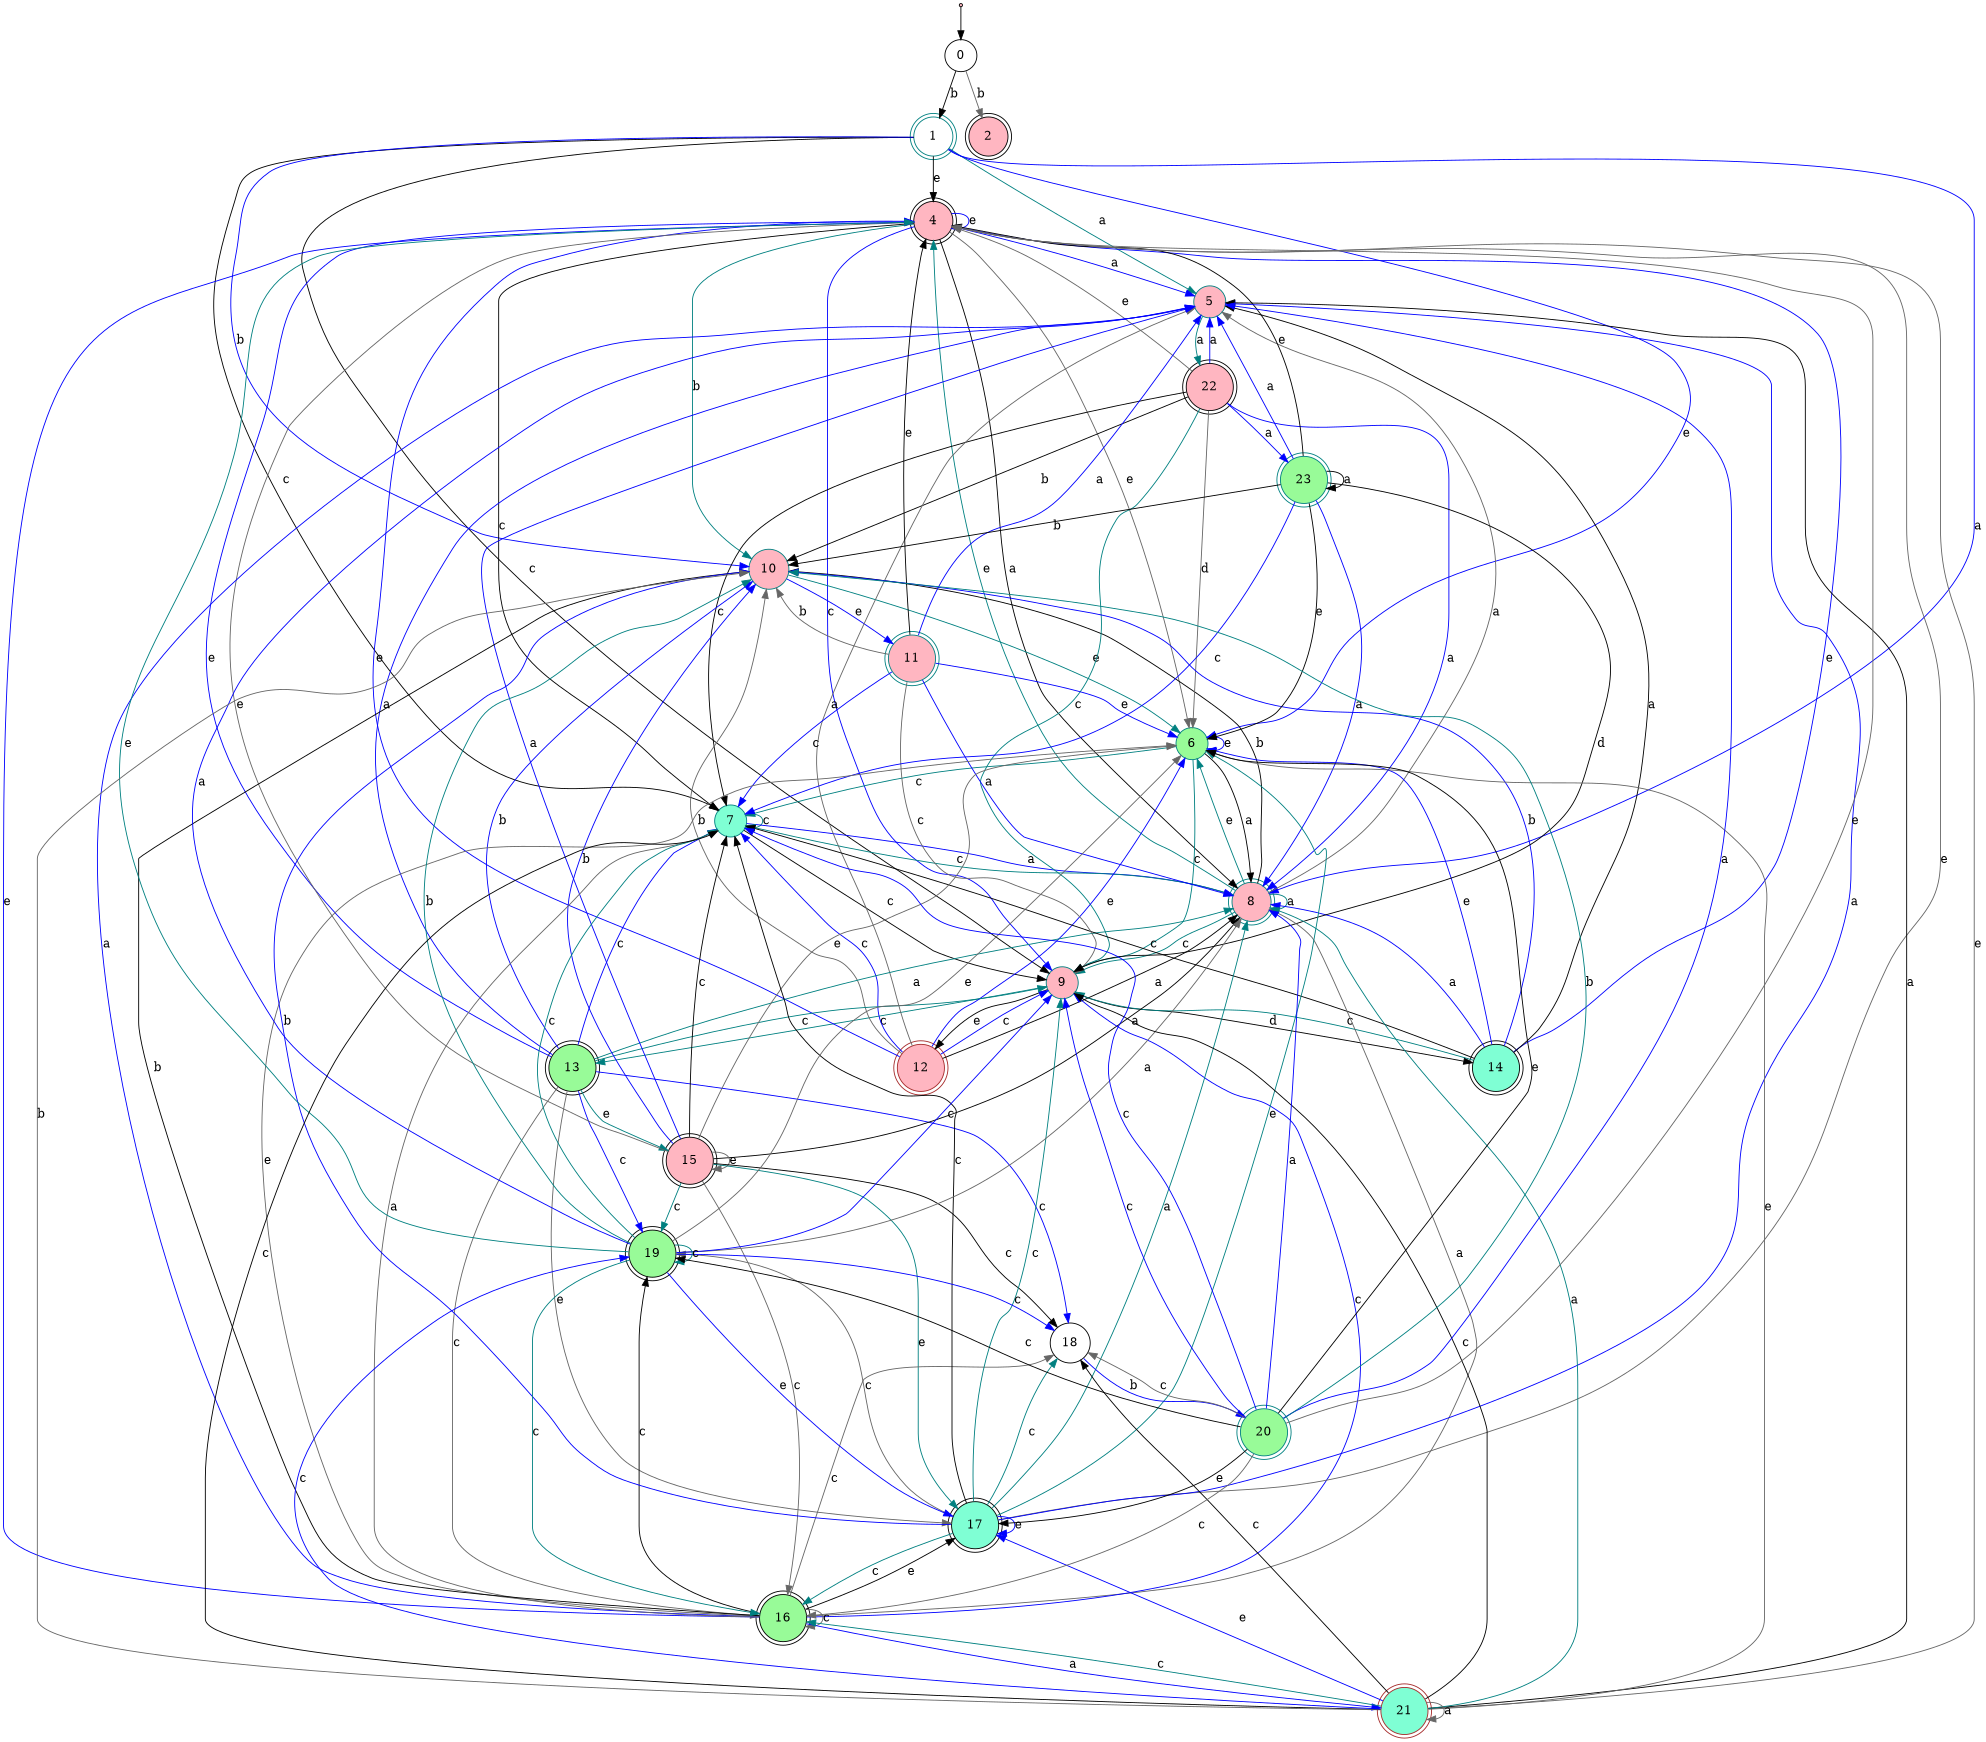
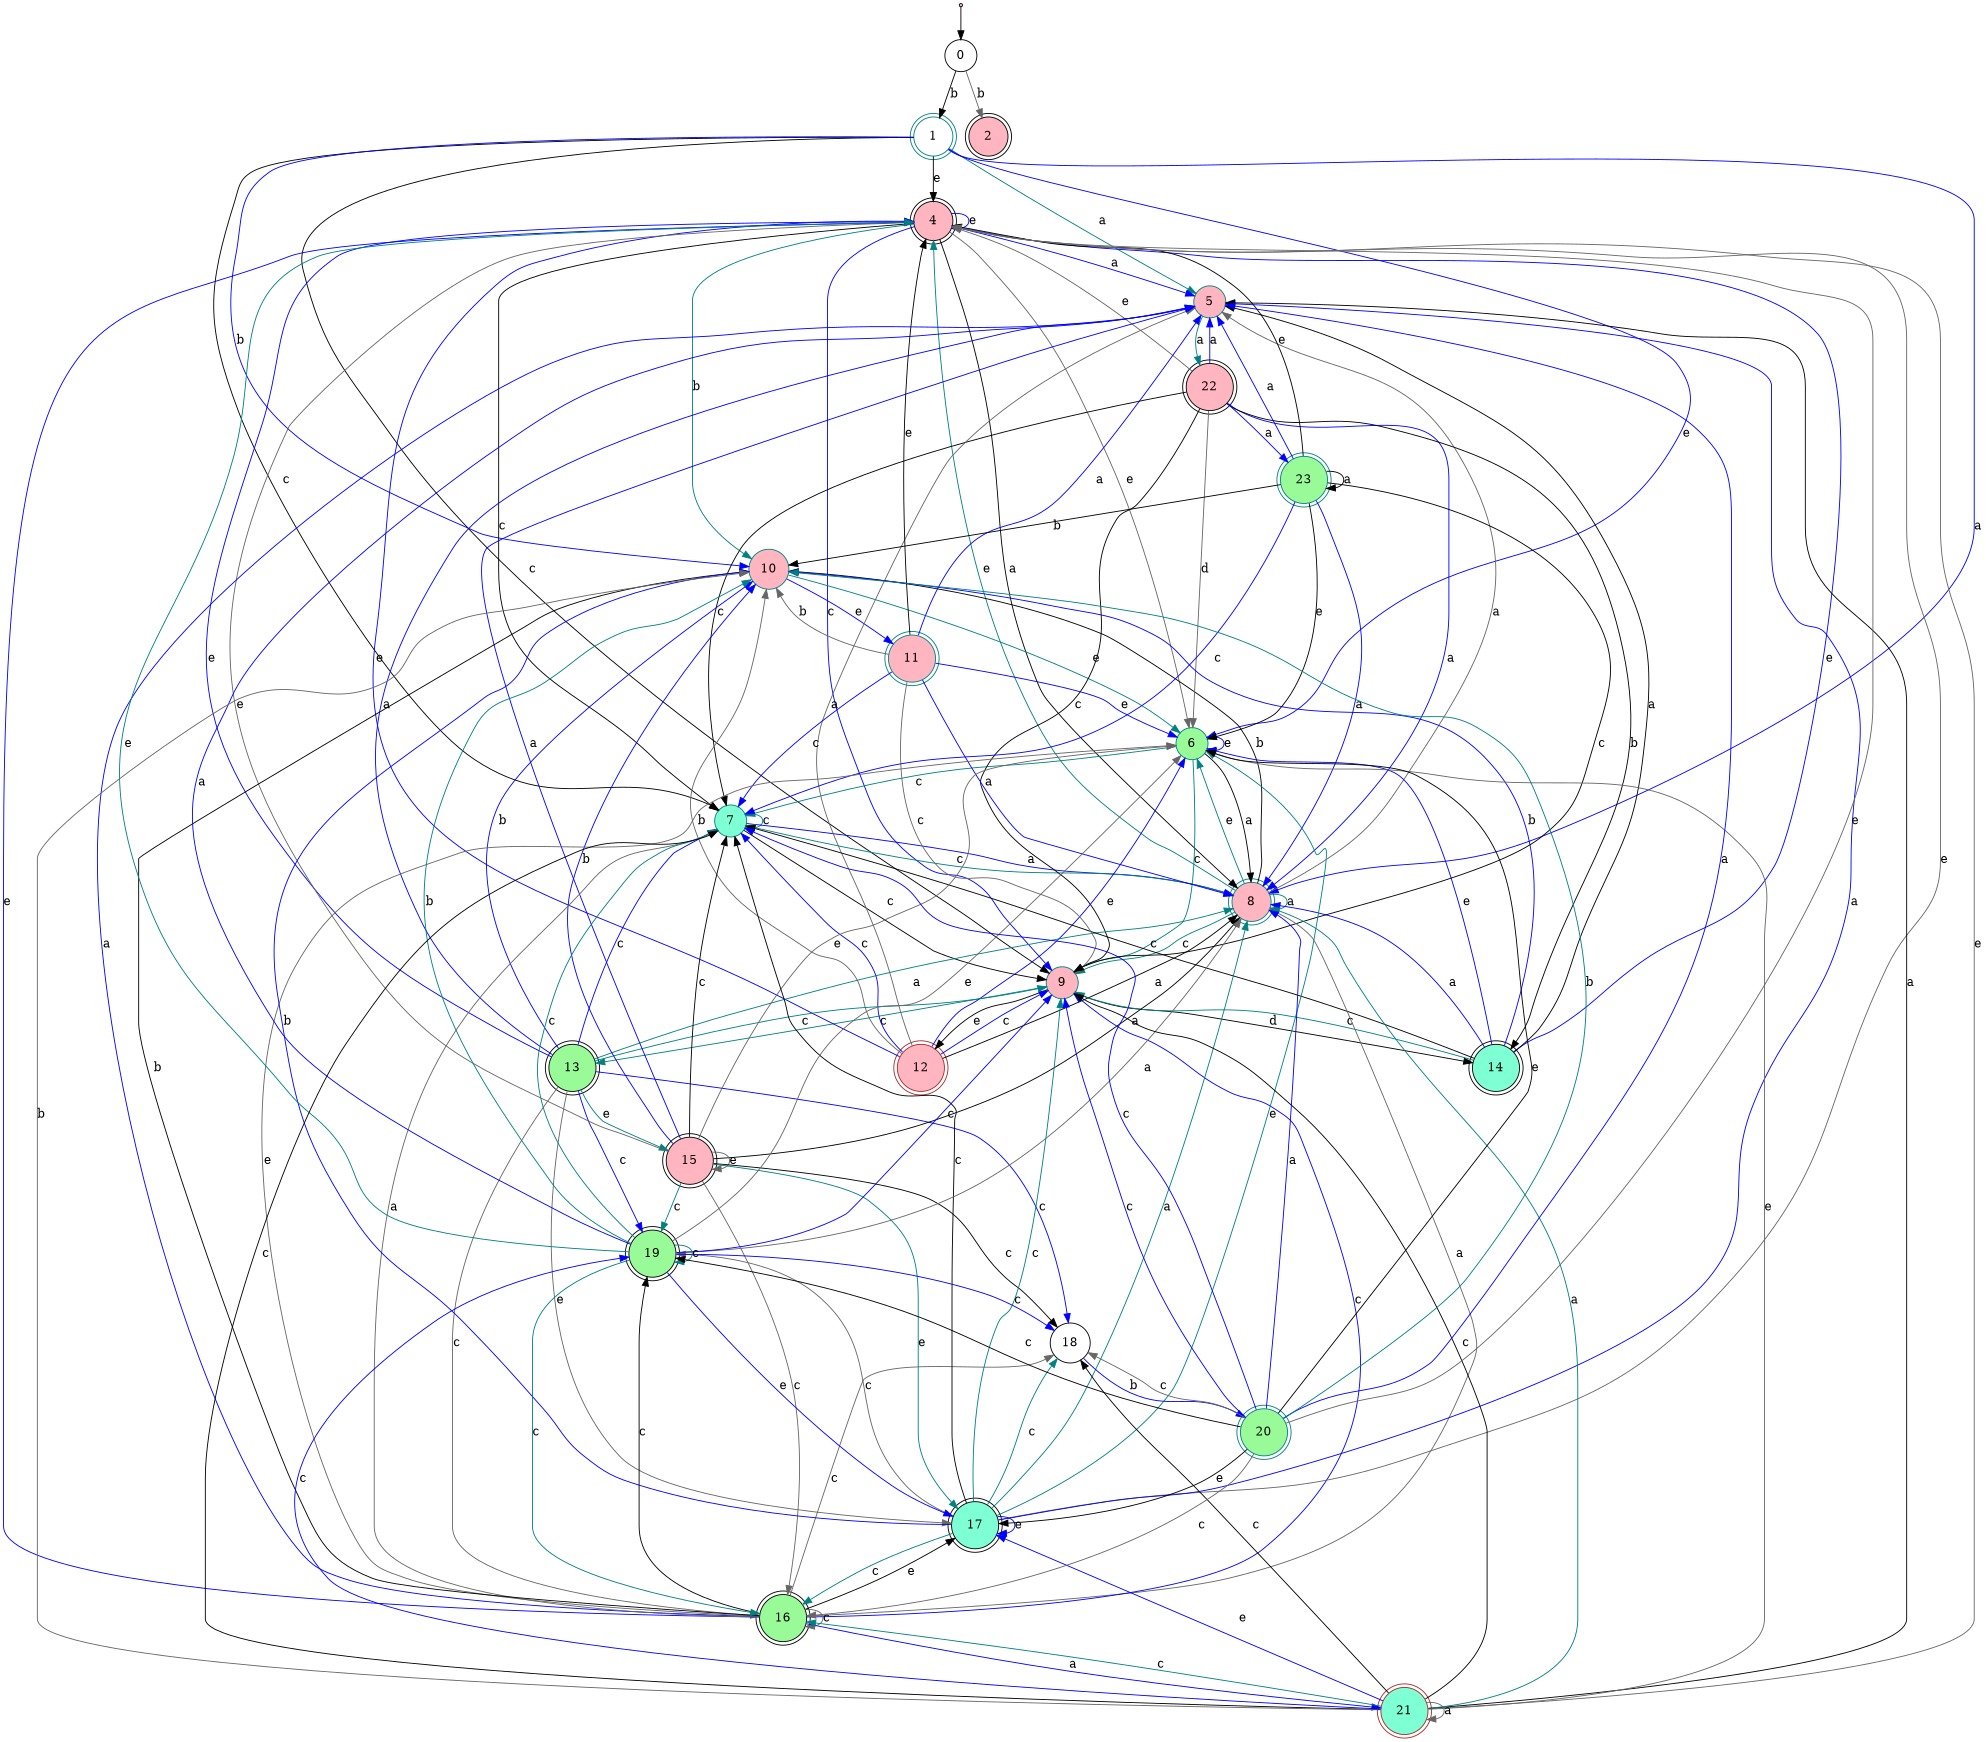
(1002, 473) -> (1610, 603)
(1069, 704) -> (1069, 704)
(1602, 744) -> (1602, 744)
